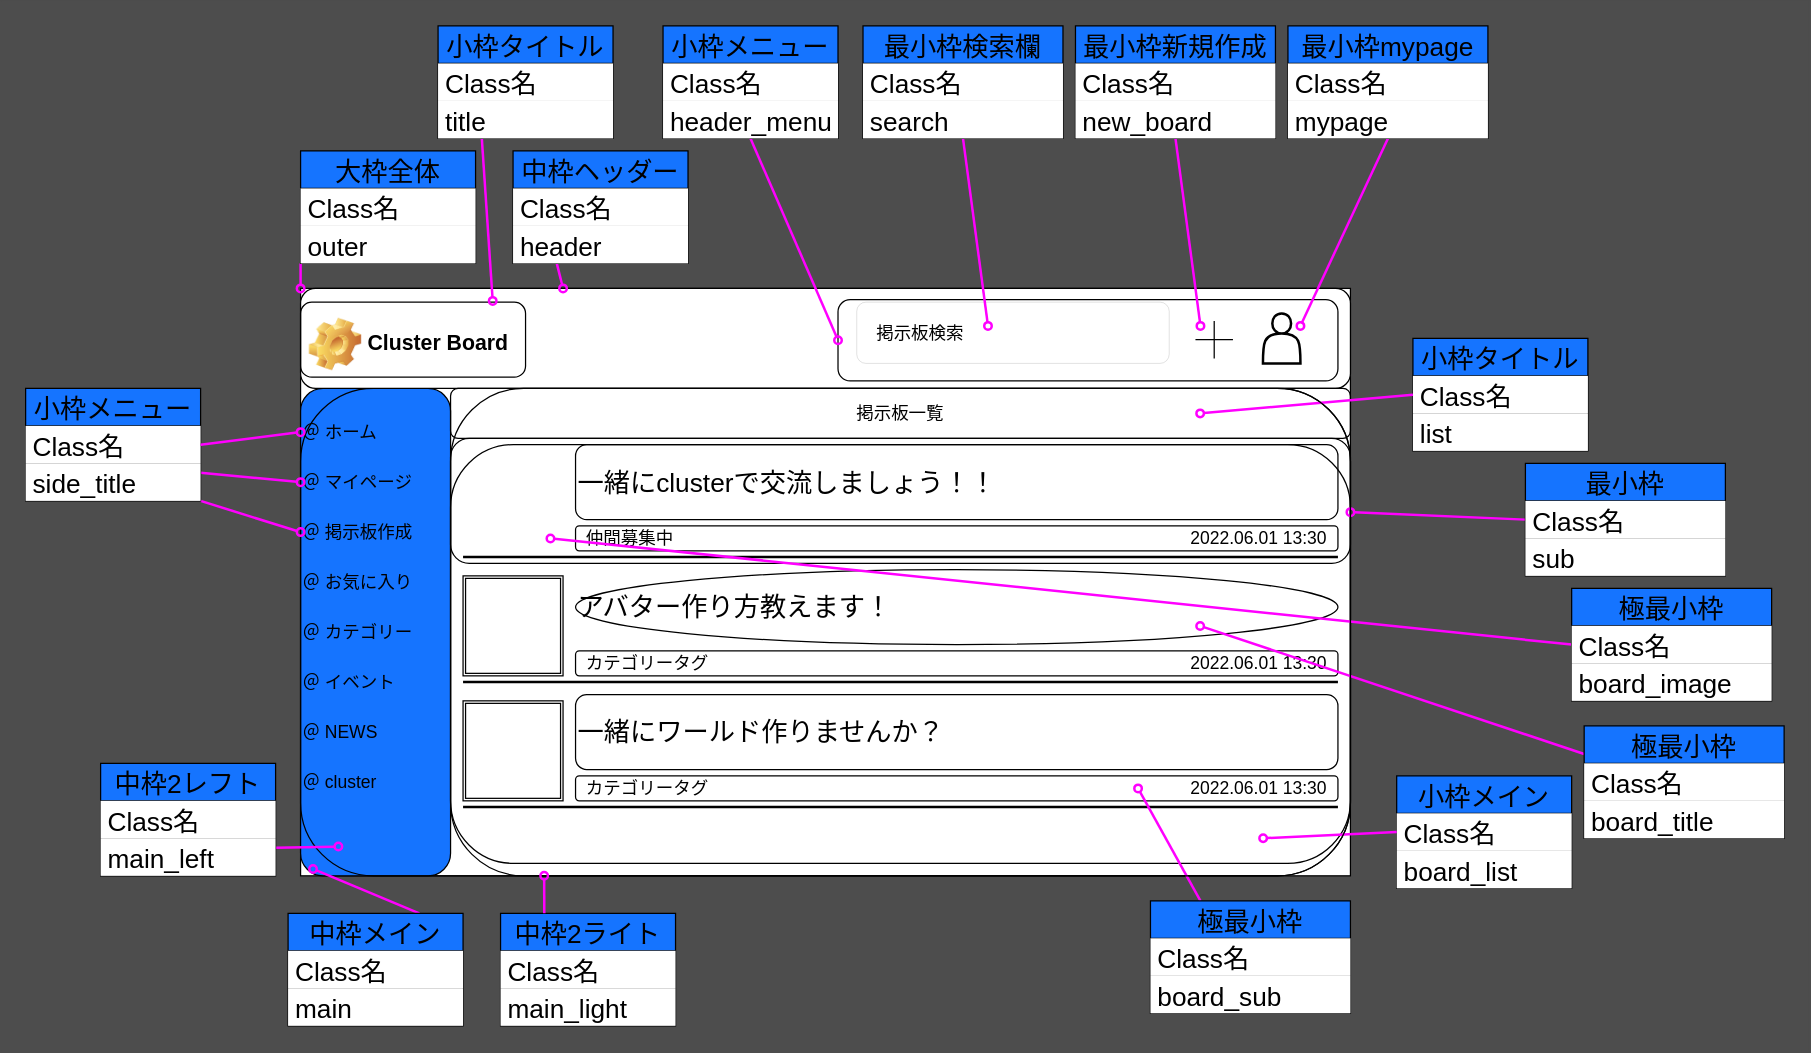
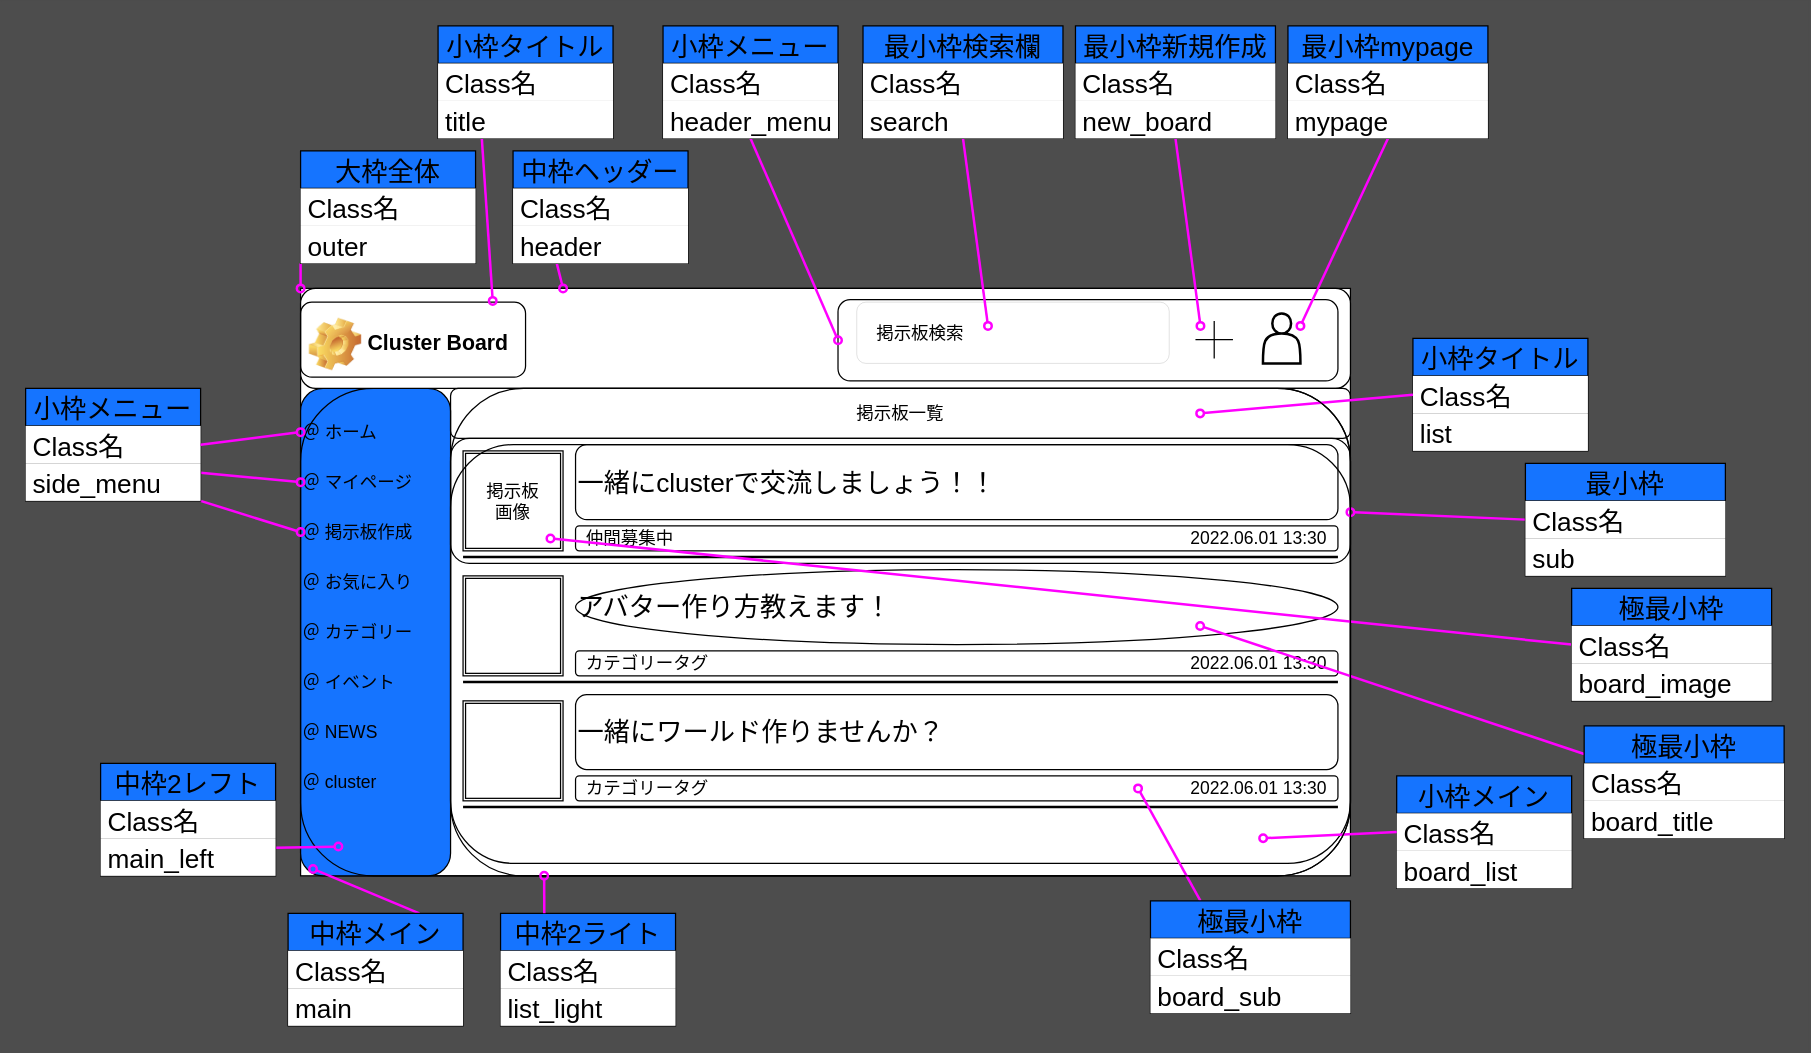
(96, 484) -> (95, 484)
none -> (513, 501)
(571, 1009) -> (567, 1009)
